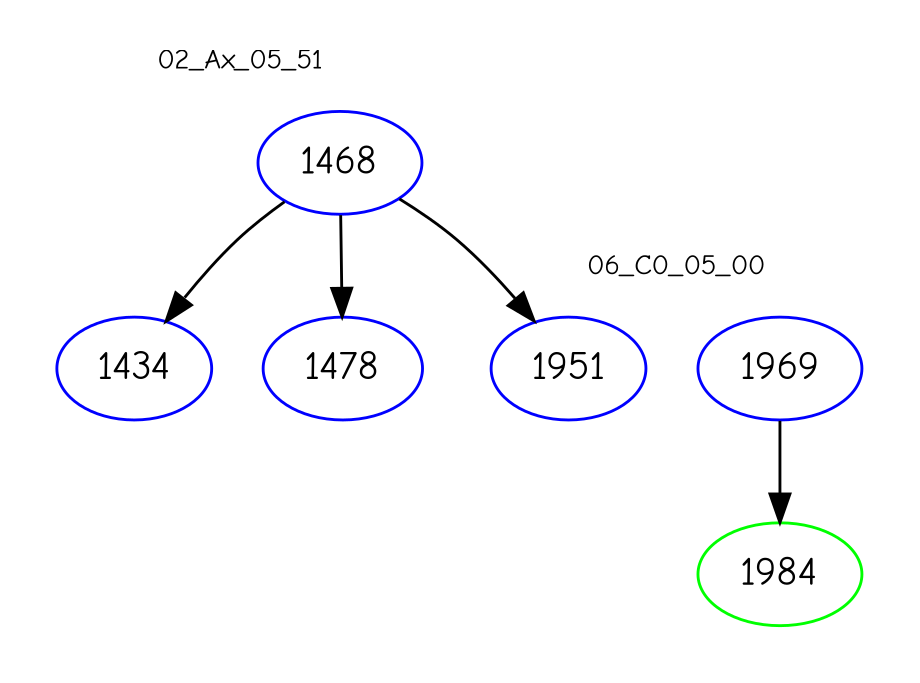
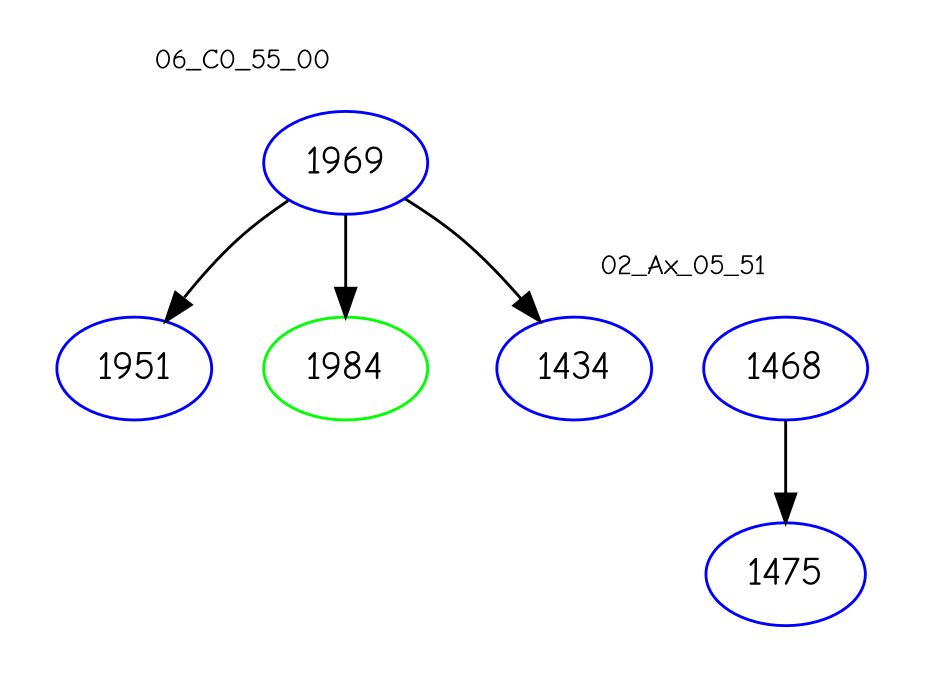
(231, 246) -> (492, 267)
(486, 267) -> (232, 245)
(677, 267) -> (243, 61)
(343, 369) -> (786, 574)
